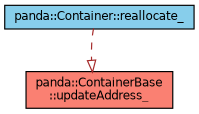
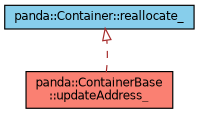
(92, 44) -> (107, 56)
